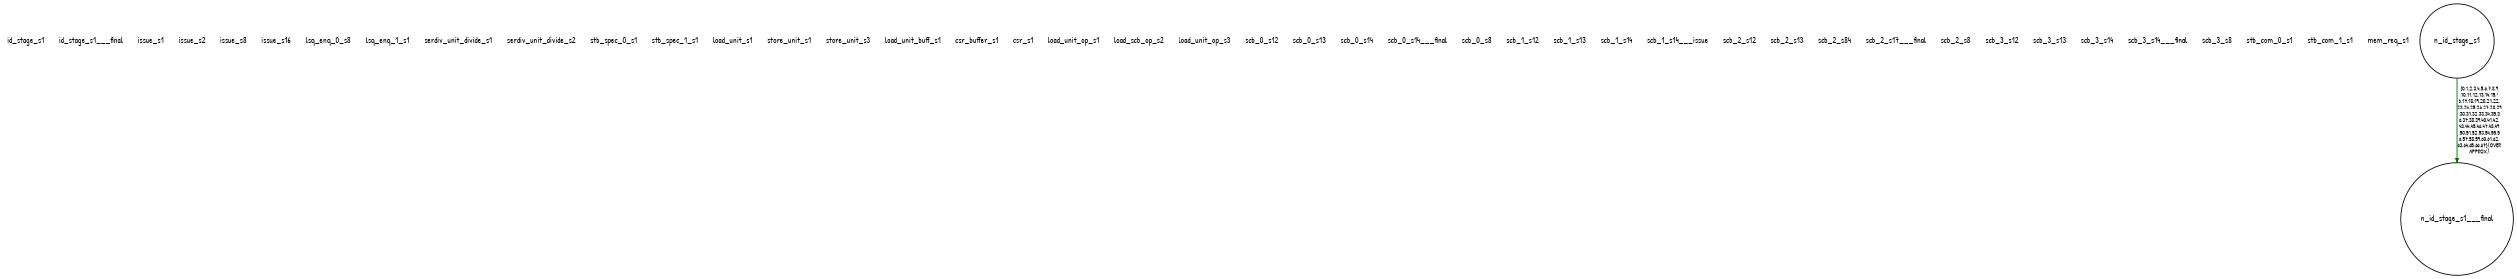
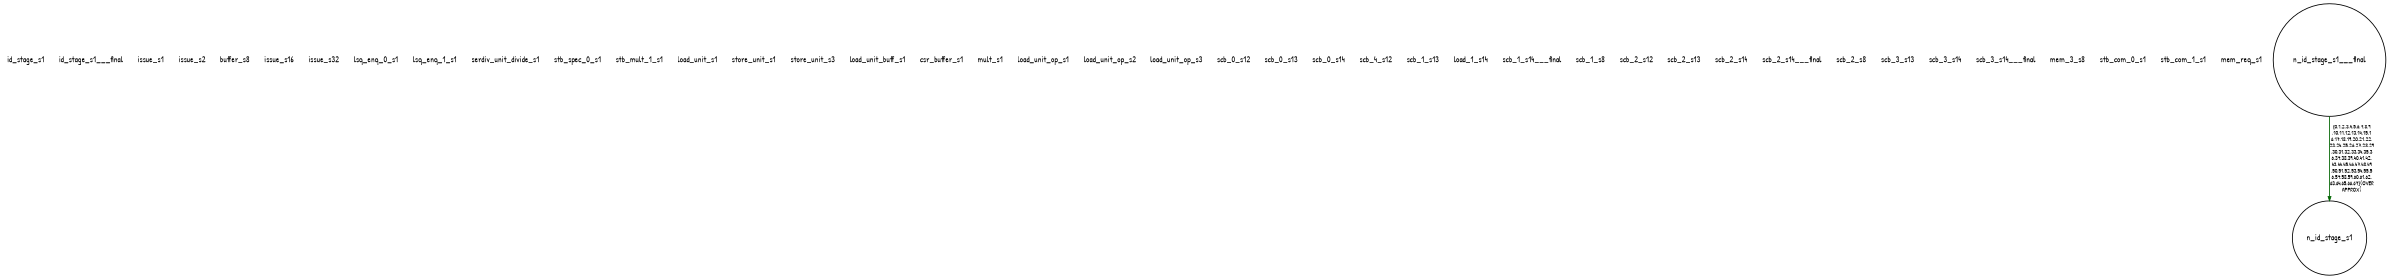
(233, 41) -> (235, 60)
(328, 41) -> (376, 60)
(541, 41) -> none
(675, 41) -> (639, 60)
(1023, 41) -> (990, 60)
(1139, 41) -> (1110, 60)
(1418, 41) -> none
(1477, 41) -> none
(1523, 41) -> (1376, 60)
(1617, 41) -> (1471, 60)
(1678, 41) -> (1532, 60)
(1835, 41) -> (1732, 60)
(1896, 41) -> (1792, 60)
(2002, 41) -> none
(2217, 41) -> (2068, 60)
none -> (324, 60)
none -> (1591, 60)
(2457, 118) -> (2330, 156)
